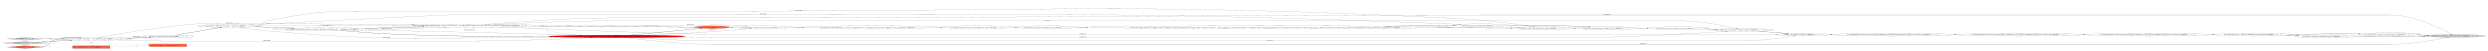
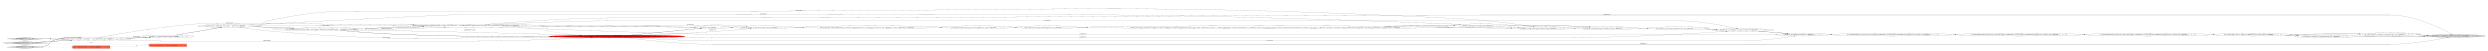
(712, 27) -> (712, 27)
(25, 47) -> (25, 47)
